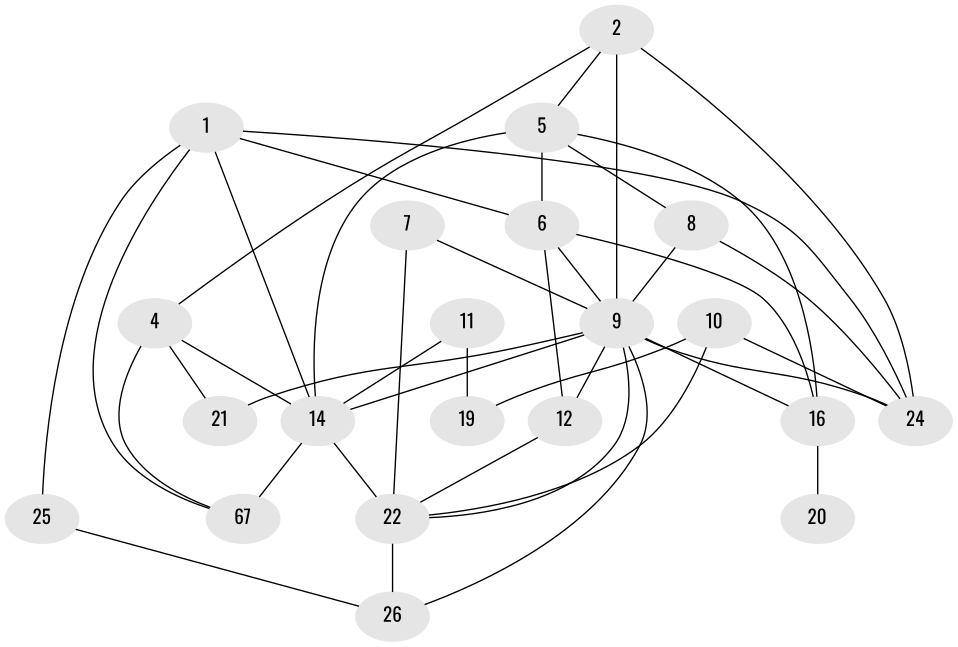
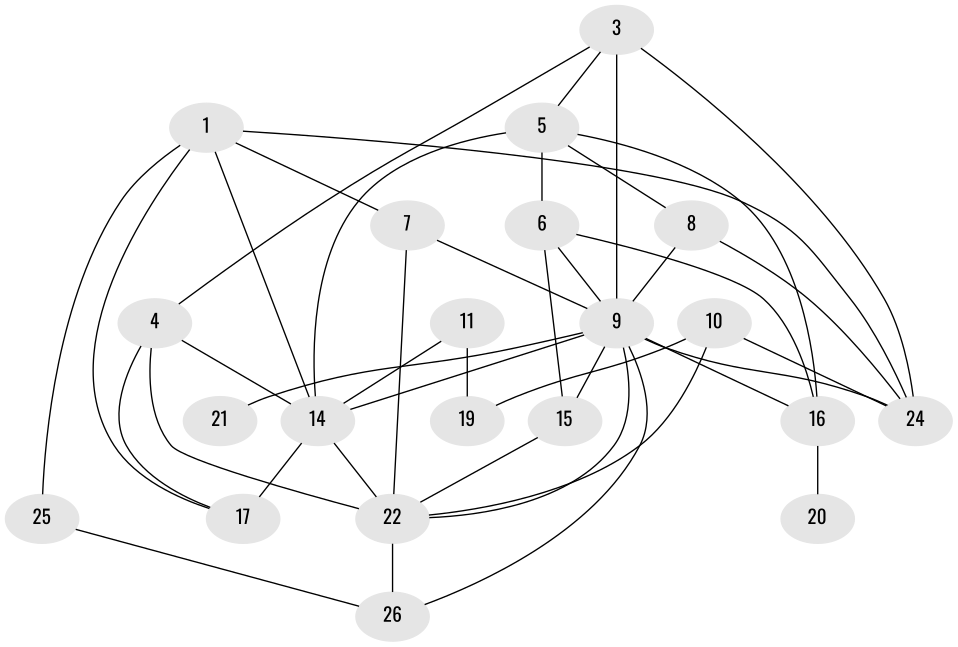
(617, 30) -> (617, 30)
(354, 171) -> (307, 177)
(187, 372) -> (215, 466)
(565, 421) -> (565, 421)
(243, 519) -> (243, 519)
